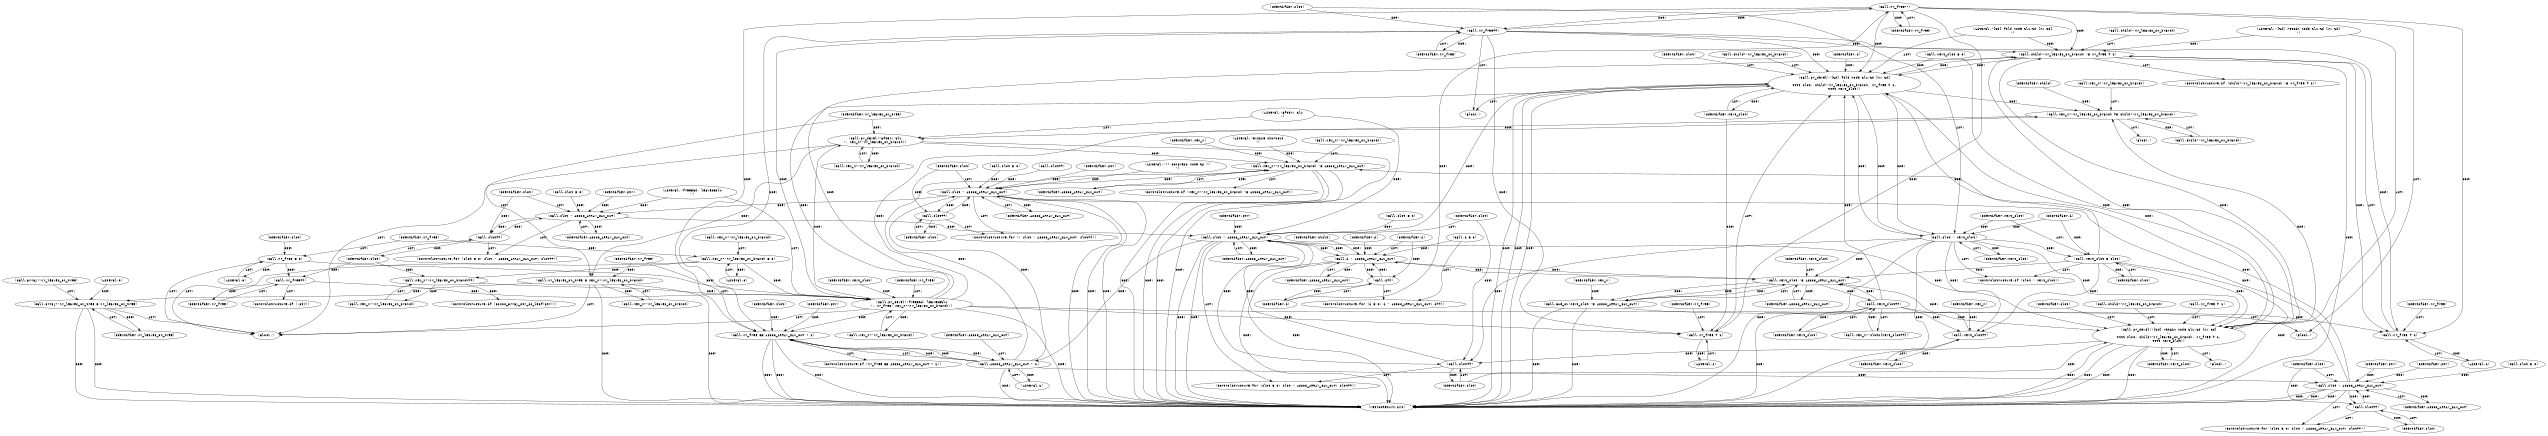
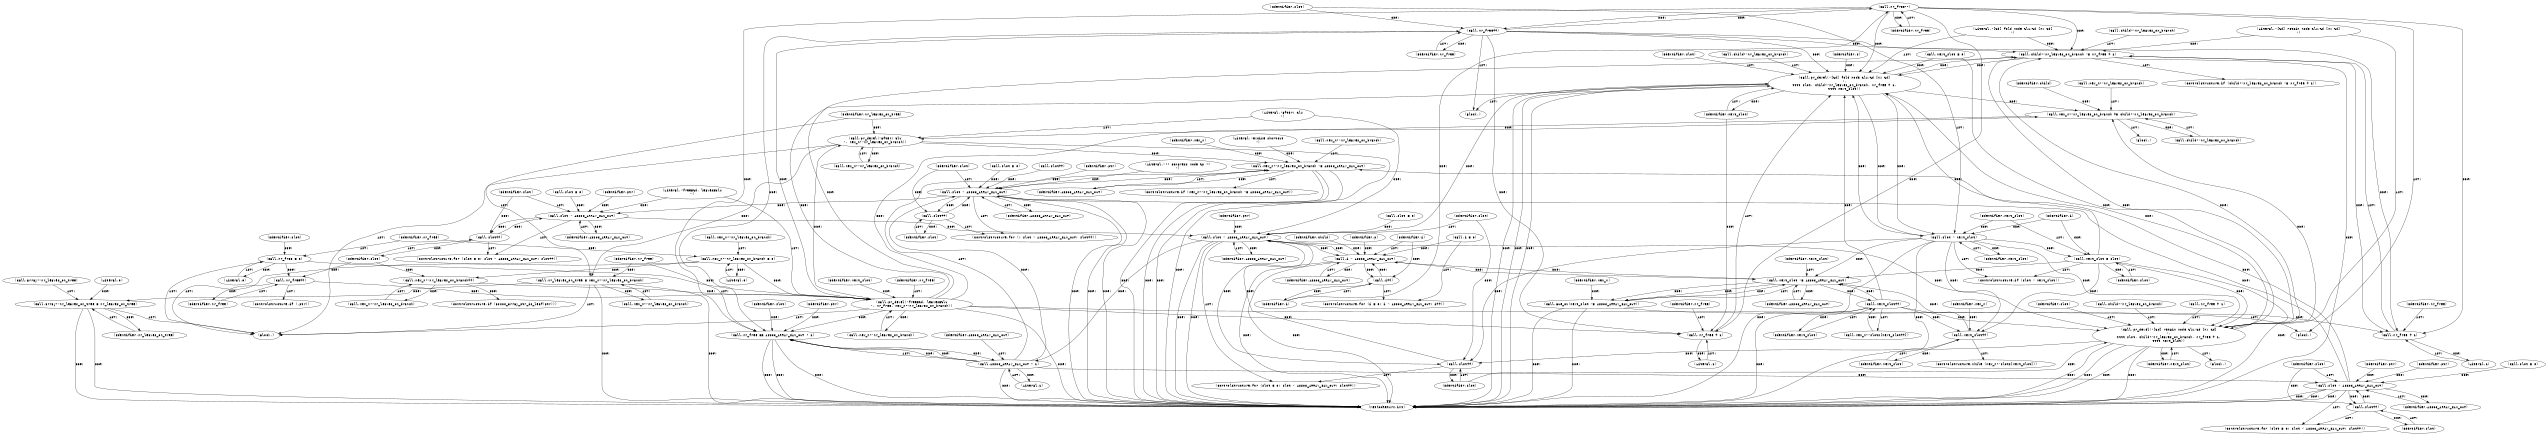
(964, 259) -> (964, 259)
(882, 364) -> none
none -> (1986, 364)
